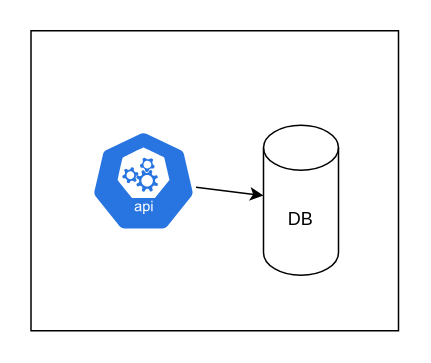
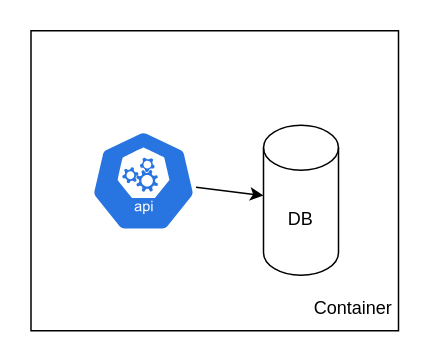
none -> (353, 308)
